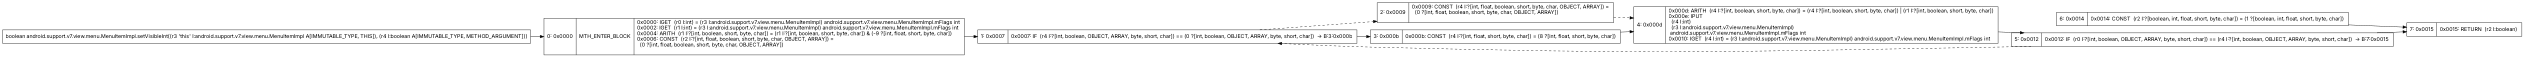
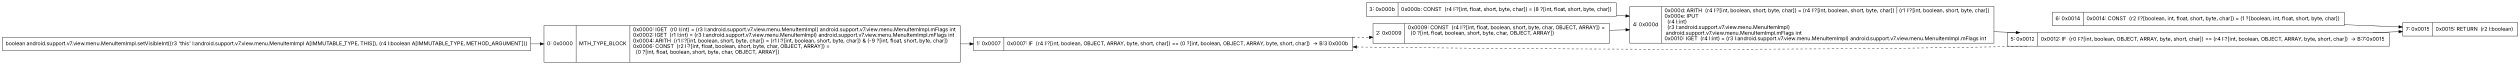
(1622, 18) -> (1618, 30)
(605, 36) -> (603, 44)
(1362, 37) -> none
